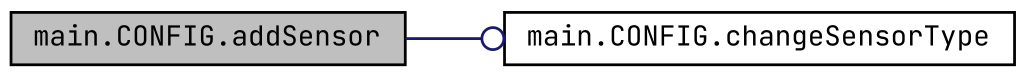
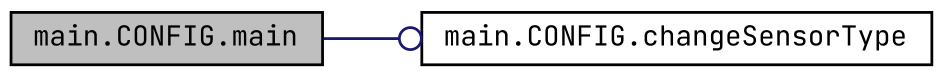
(208, 39) -> (167, 39)
